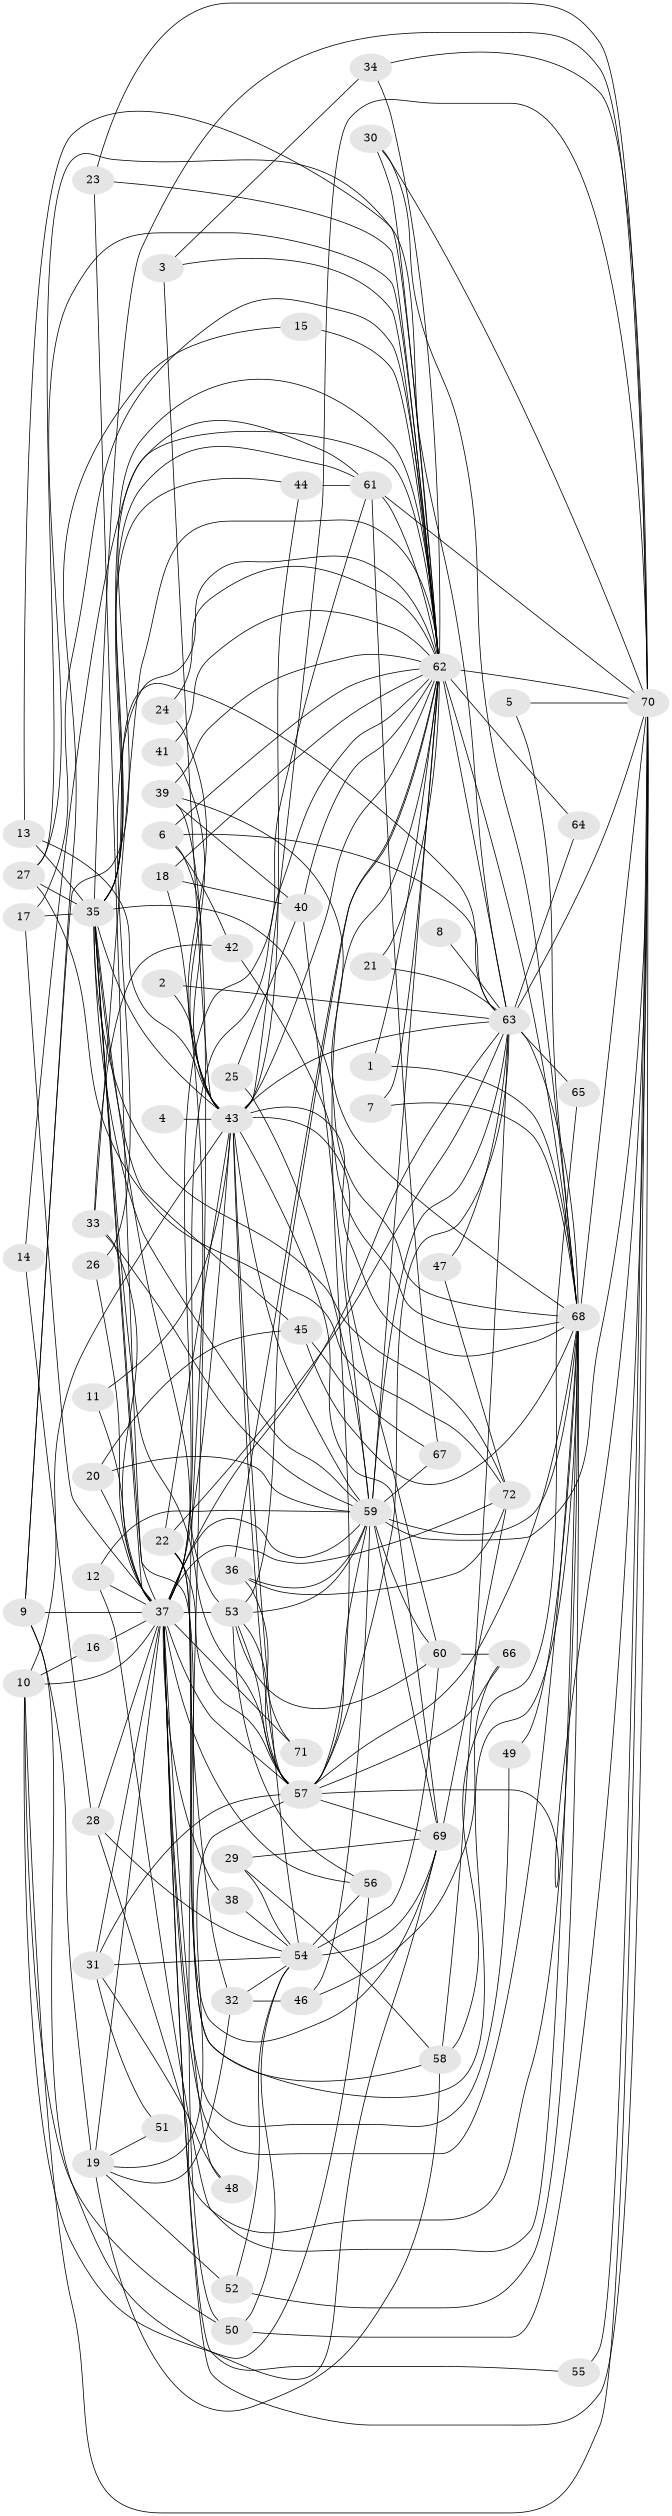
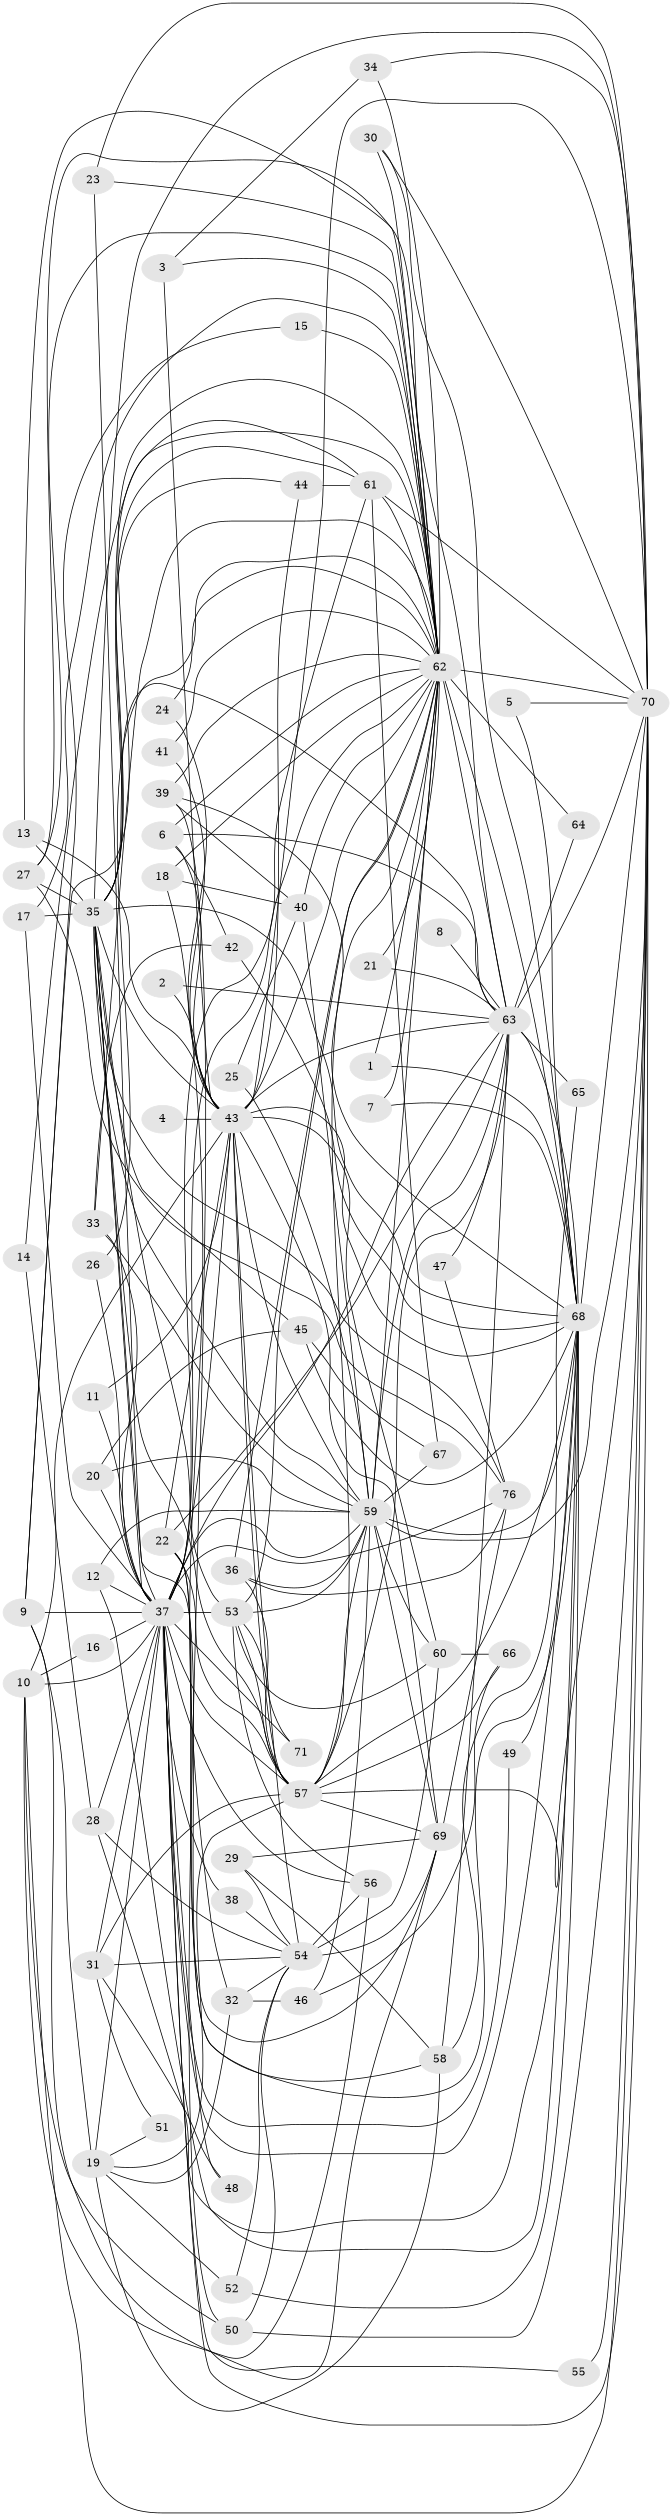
(510, 1495) -> (510, 1495)
